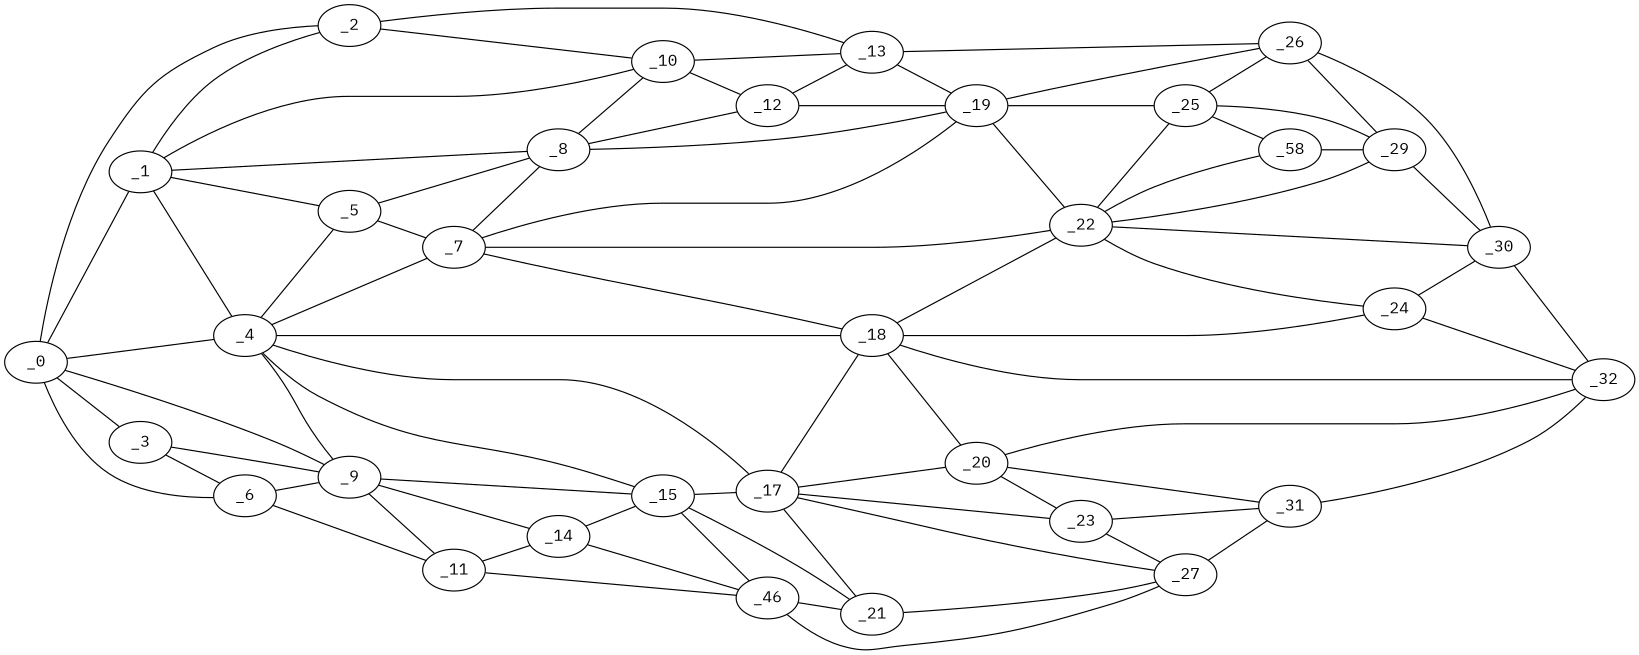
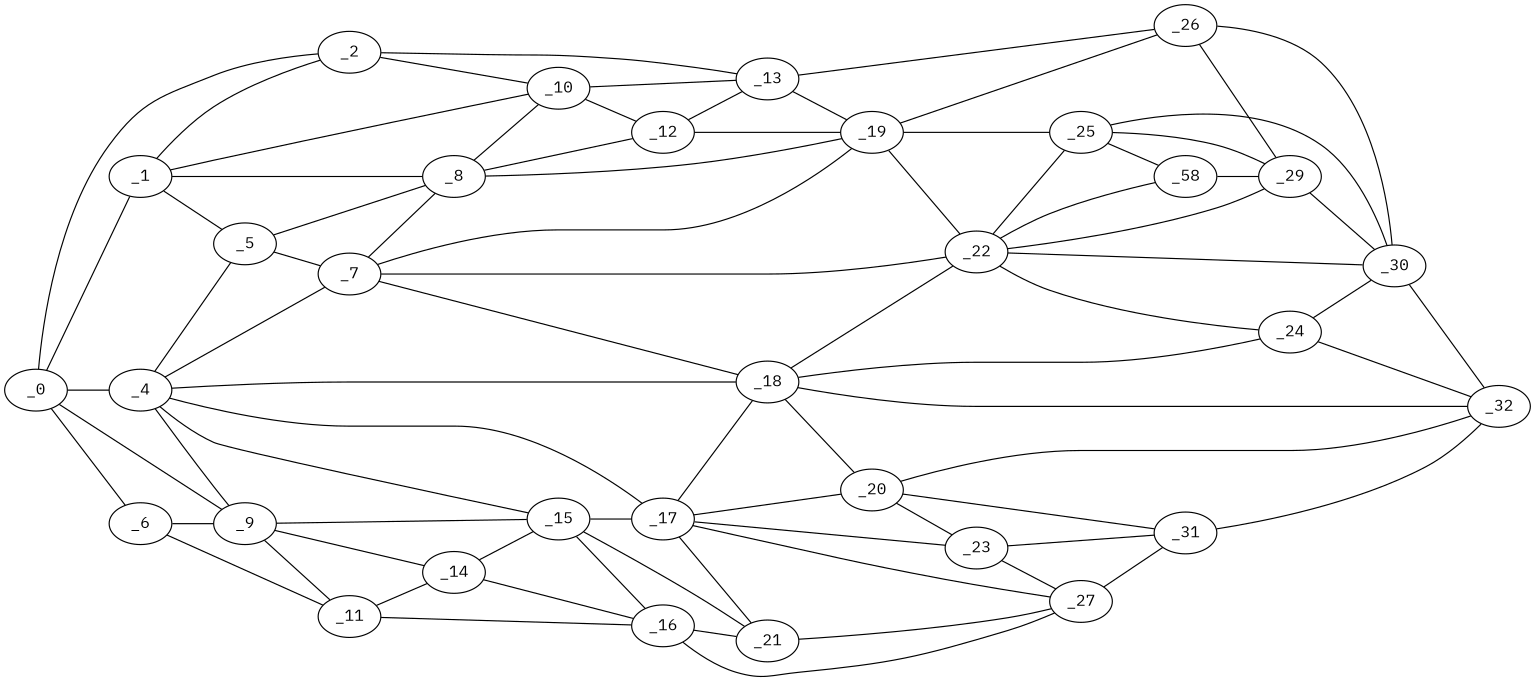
(1238, 74) -> (1278, 125)
(193, 254) -> none
(140, 442) -> none
(767, 598) -> (663, 626)
